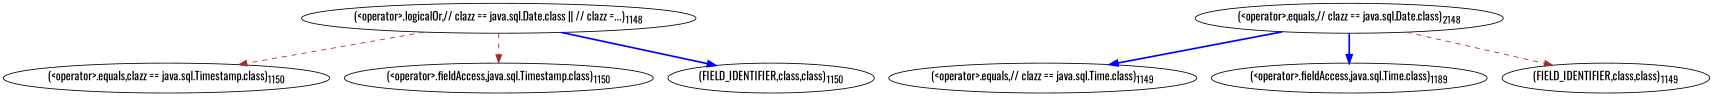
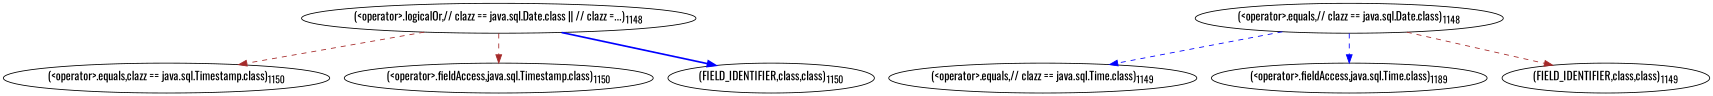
(1452, 17) -> (1452, 17)
(1349, 44) -> (1349, 44)
(1200, 47) -> (1200, 47)
